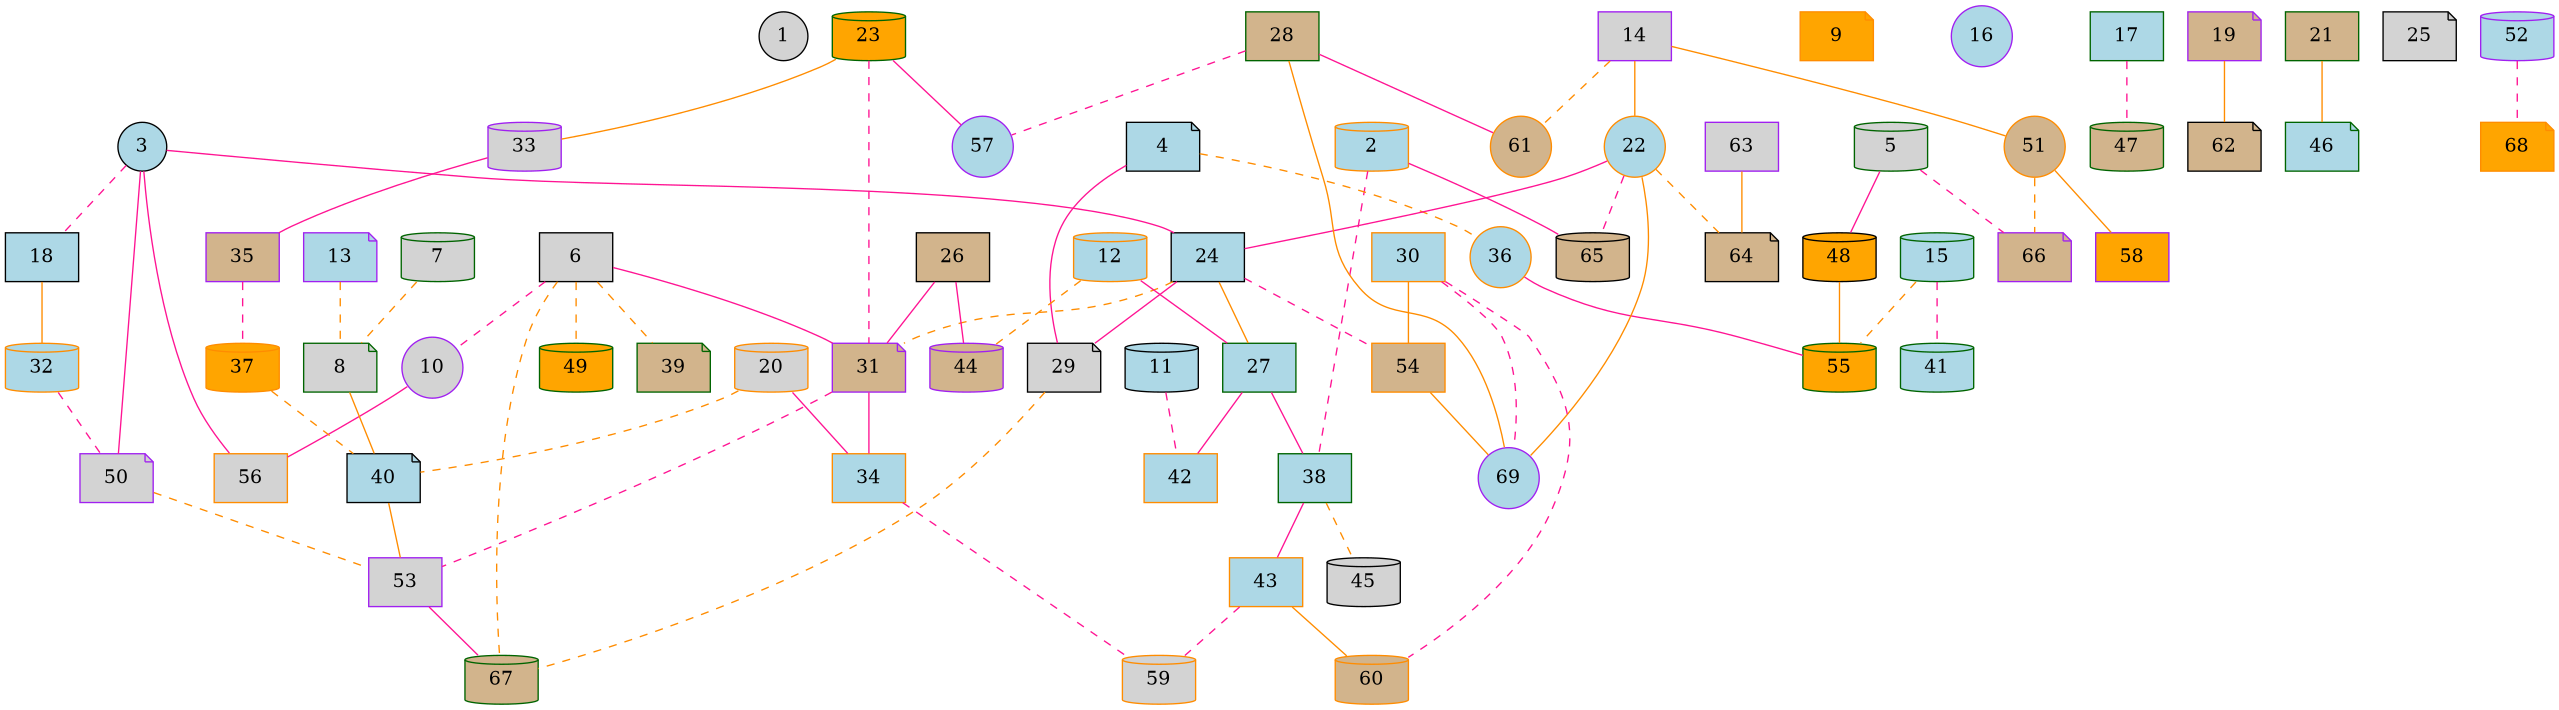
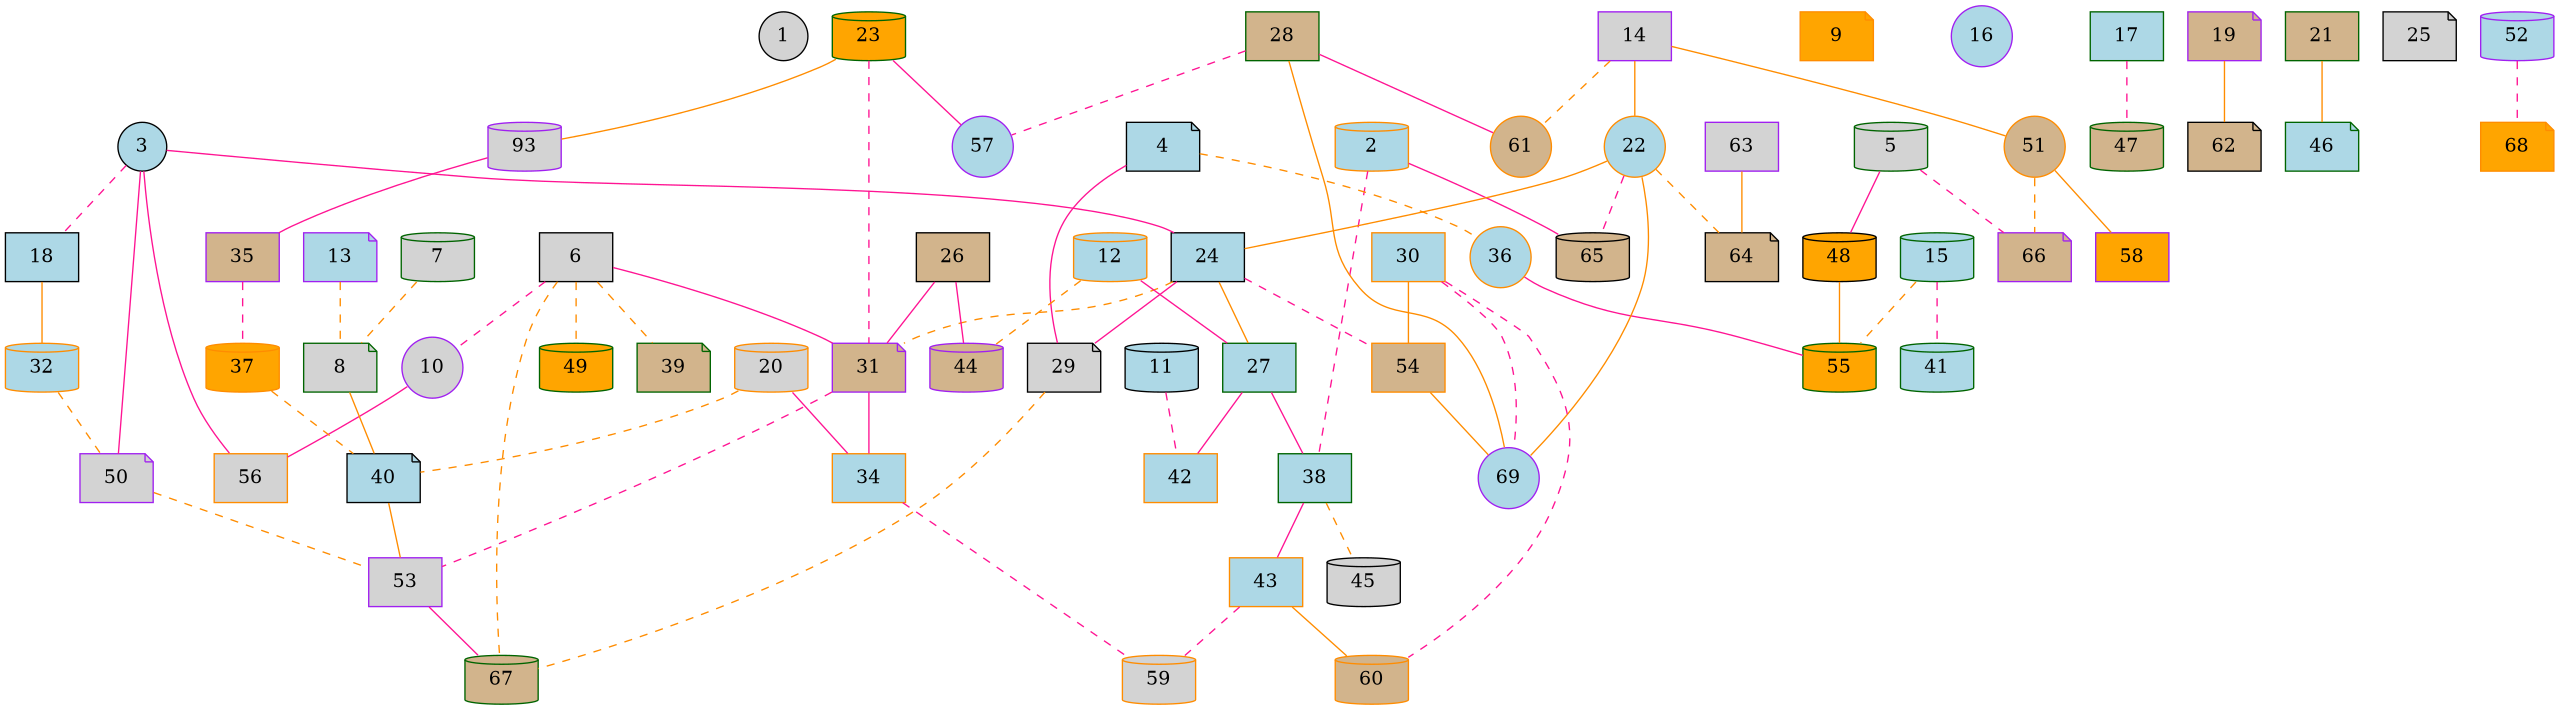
(525, 147) -> (525, 147)
(1437, 209) -> (1437, 209)
(79, 423) -> (79, 423)
